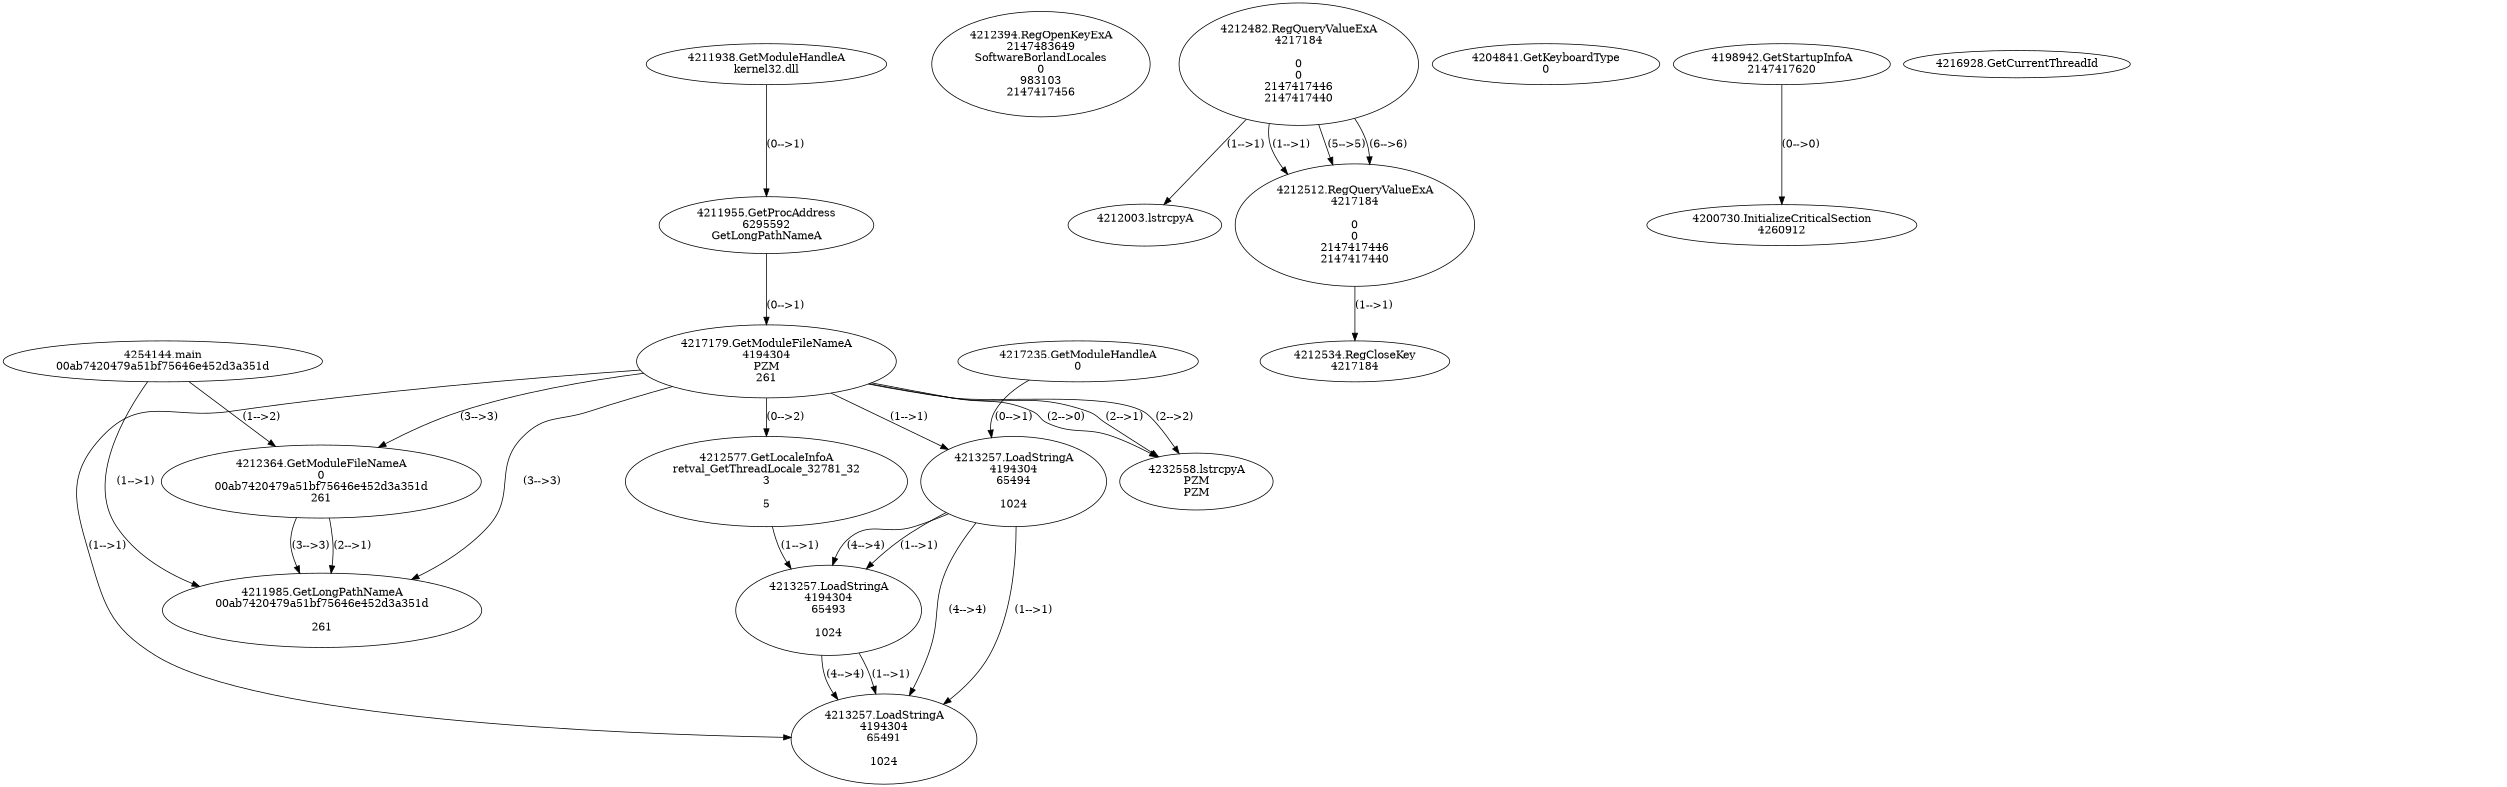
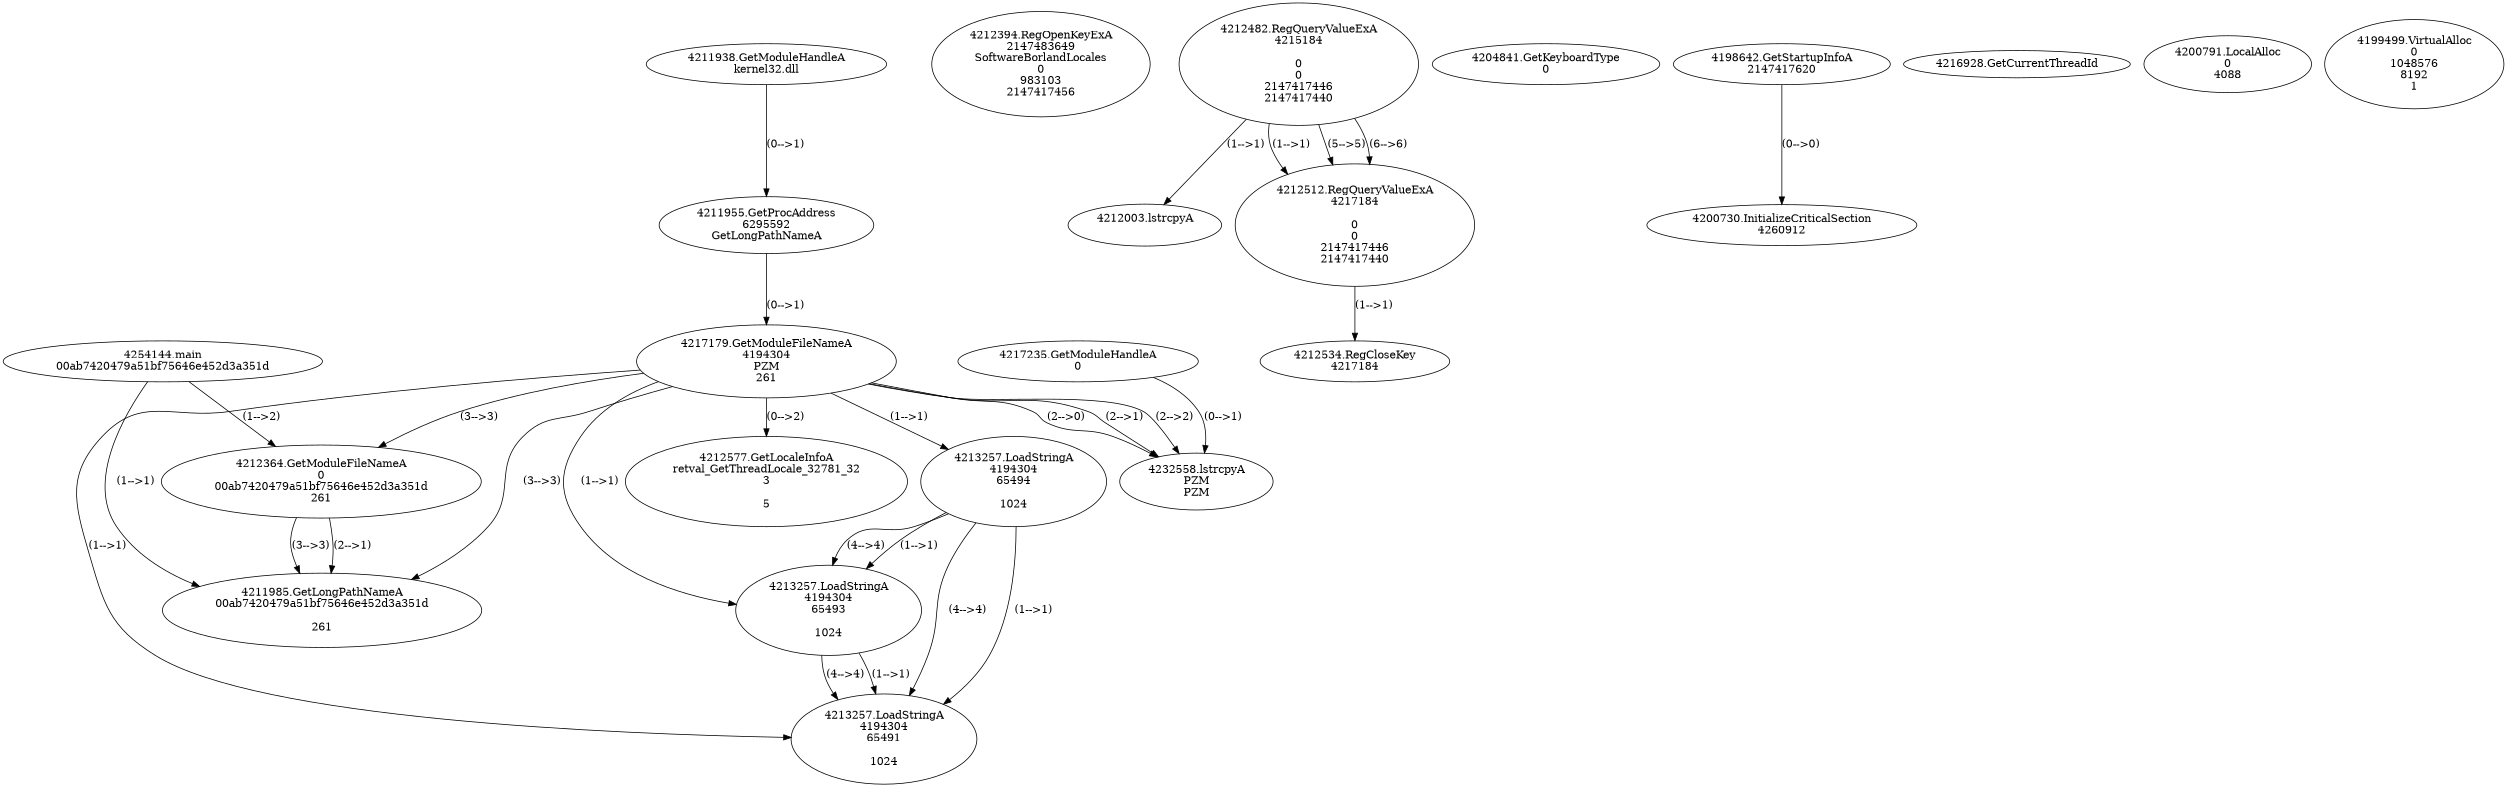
(1299, 64) -> (1299, 64)
(1782, 64) -> (1782, 64)
none -> (2228, 64)
none -> (2414, 64)
(1009, 394) -> (1192, 403)
(778, 545) -> (574, 517)
